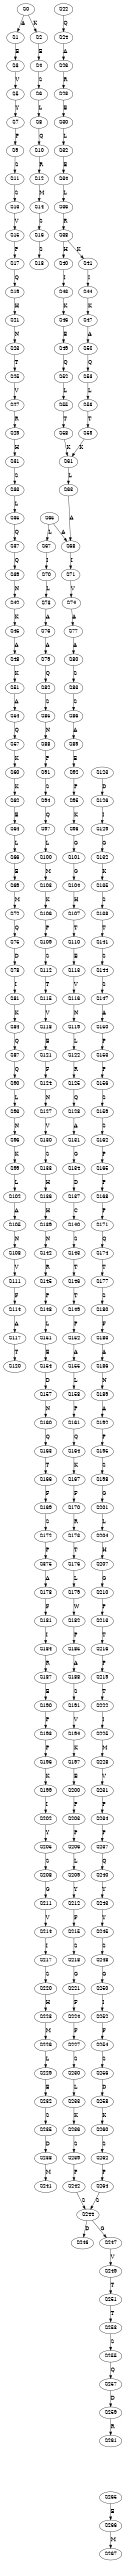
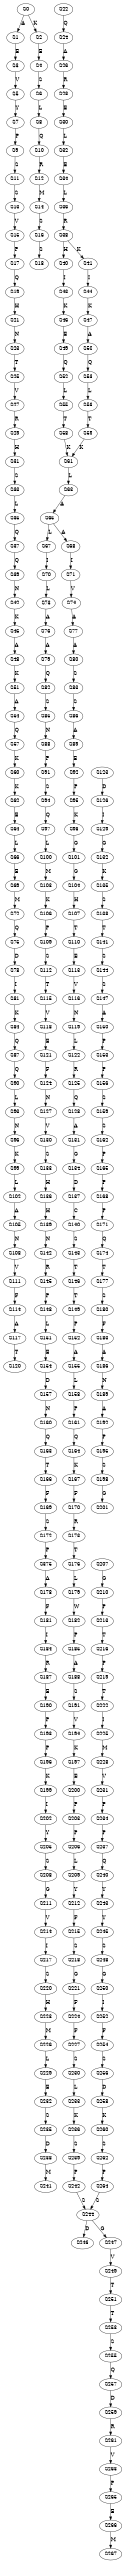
(69, 517) -> (60, 503)
(102, 1536) -> none
none -> (111, 2469)
